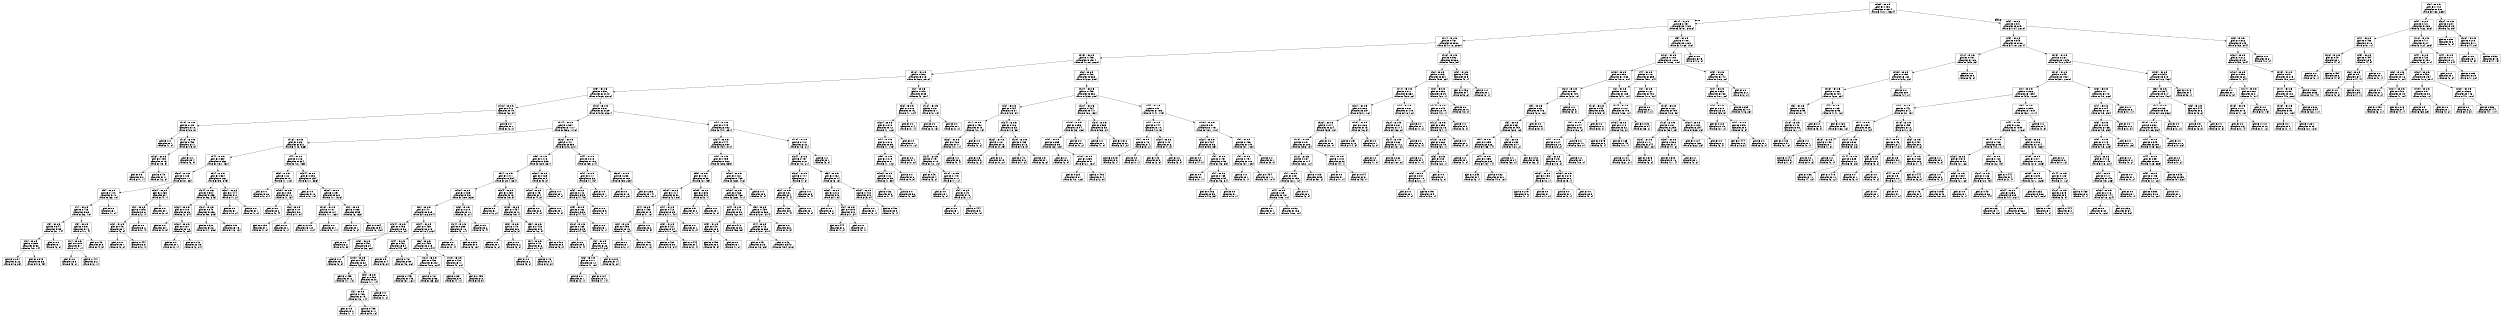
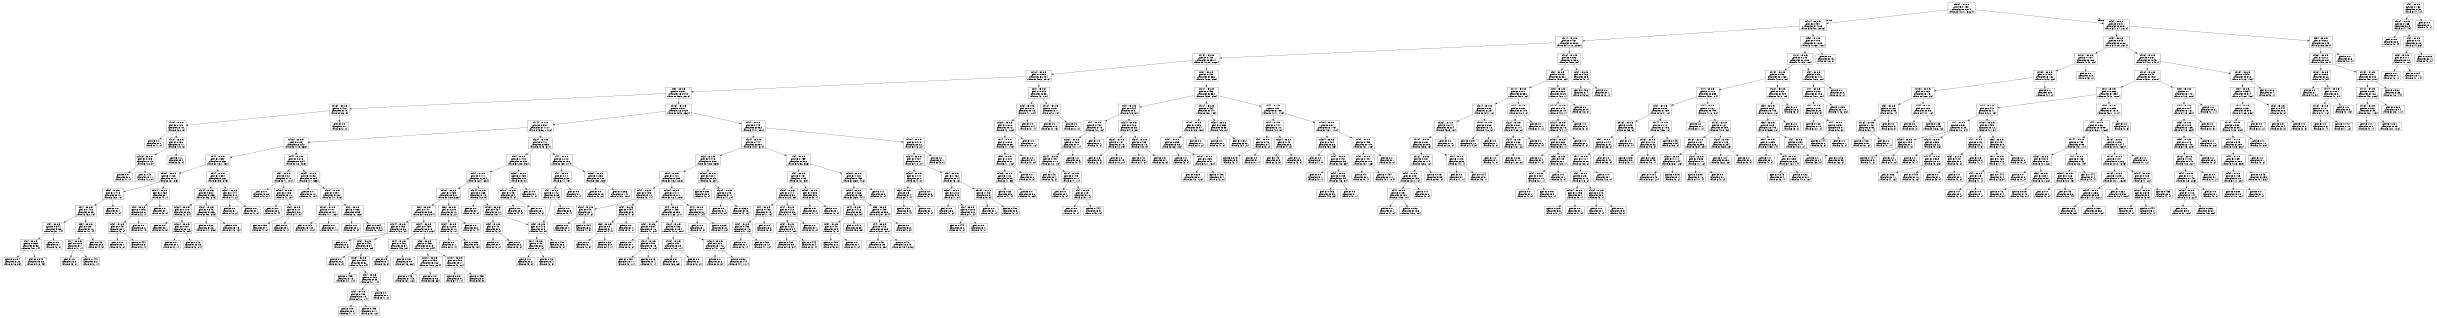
(1619, 83) -> (1743, 84)
none -> (1889, 126)
none -> (731, 151)
(577, 202) -> (549, 211)
